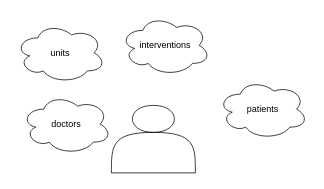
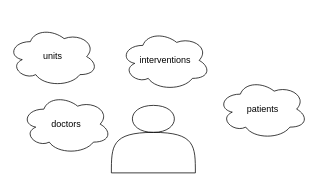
(165, 45) -> (165, 60)
(60, 53) -> (53, 57)
